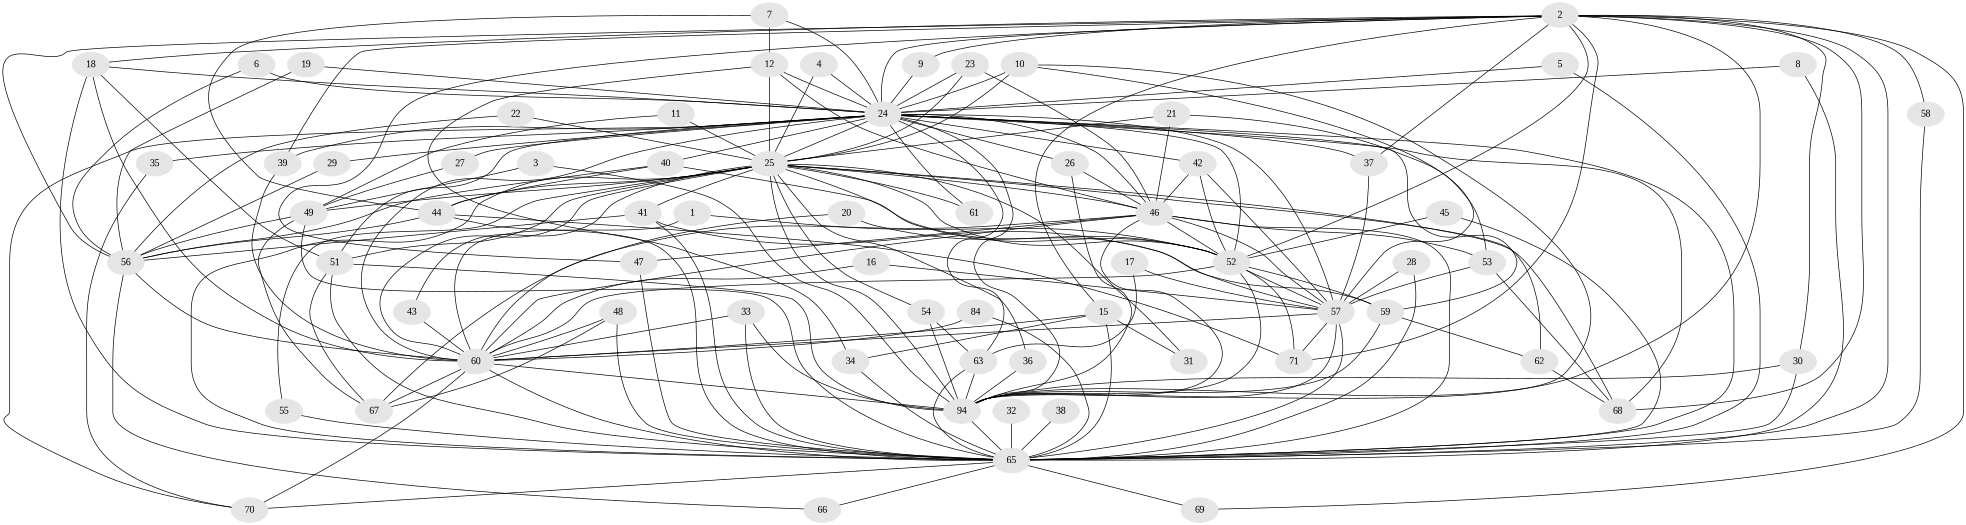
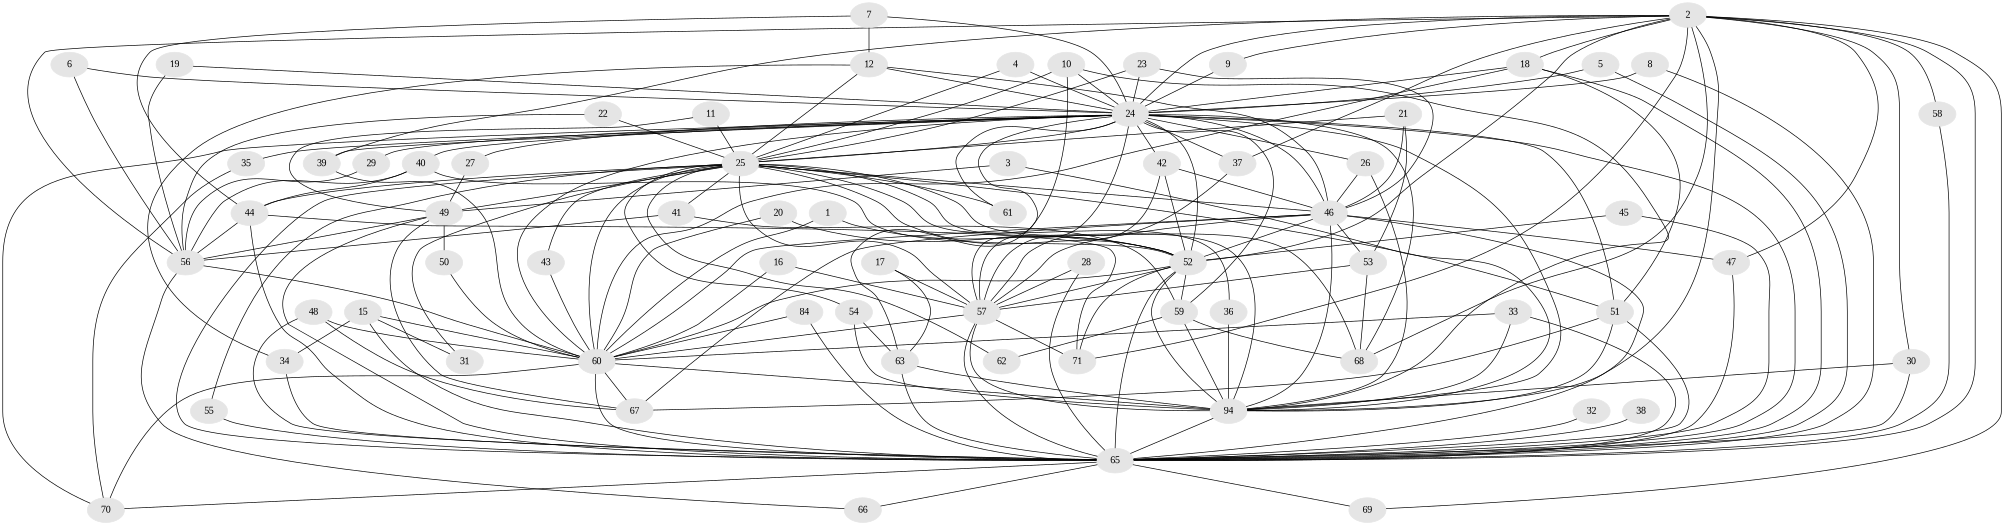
(1218, 69) -> none
none -> (444, 263)
(1579, 386) -> (1266, 343)
(760, 426) -> (1126, 358)
